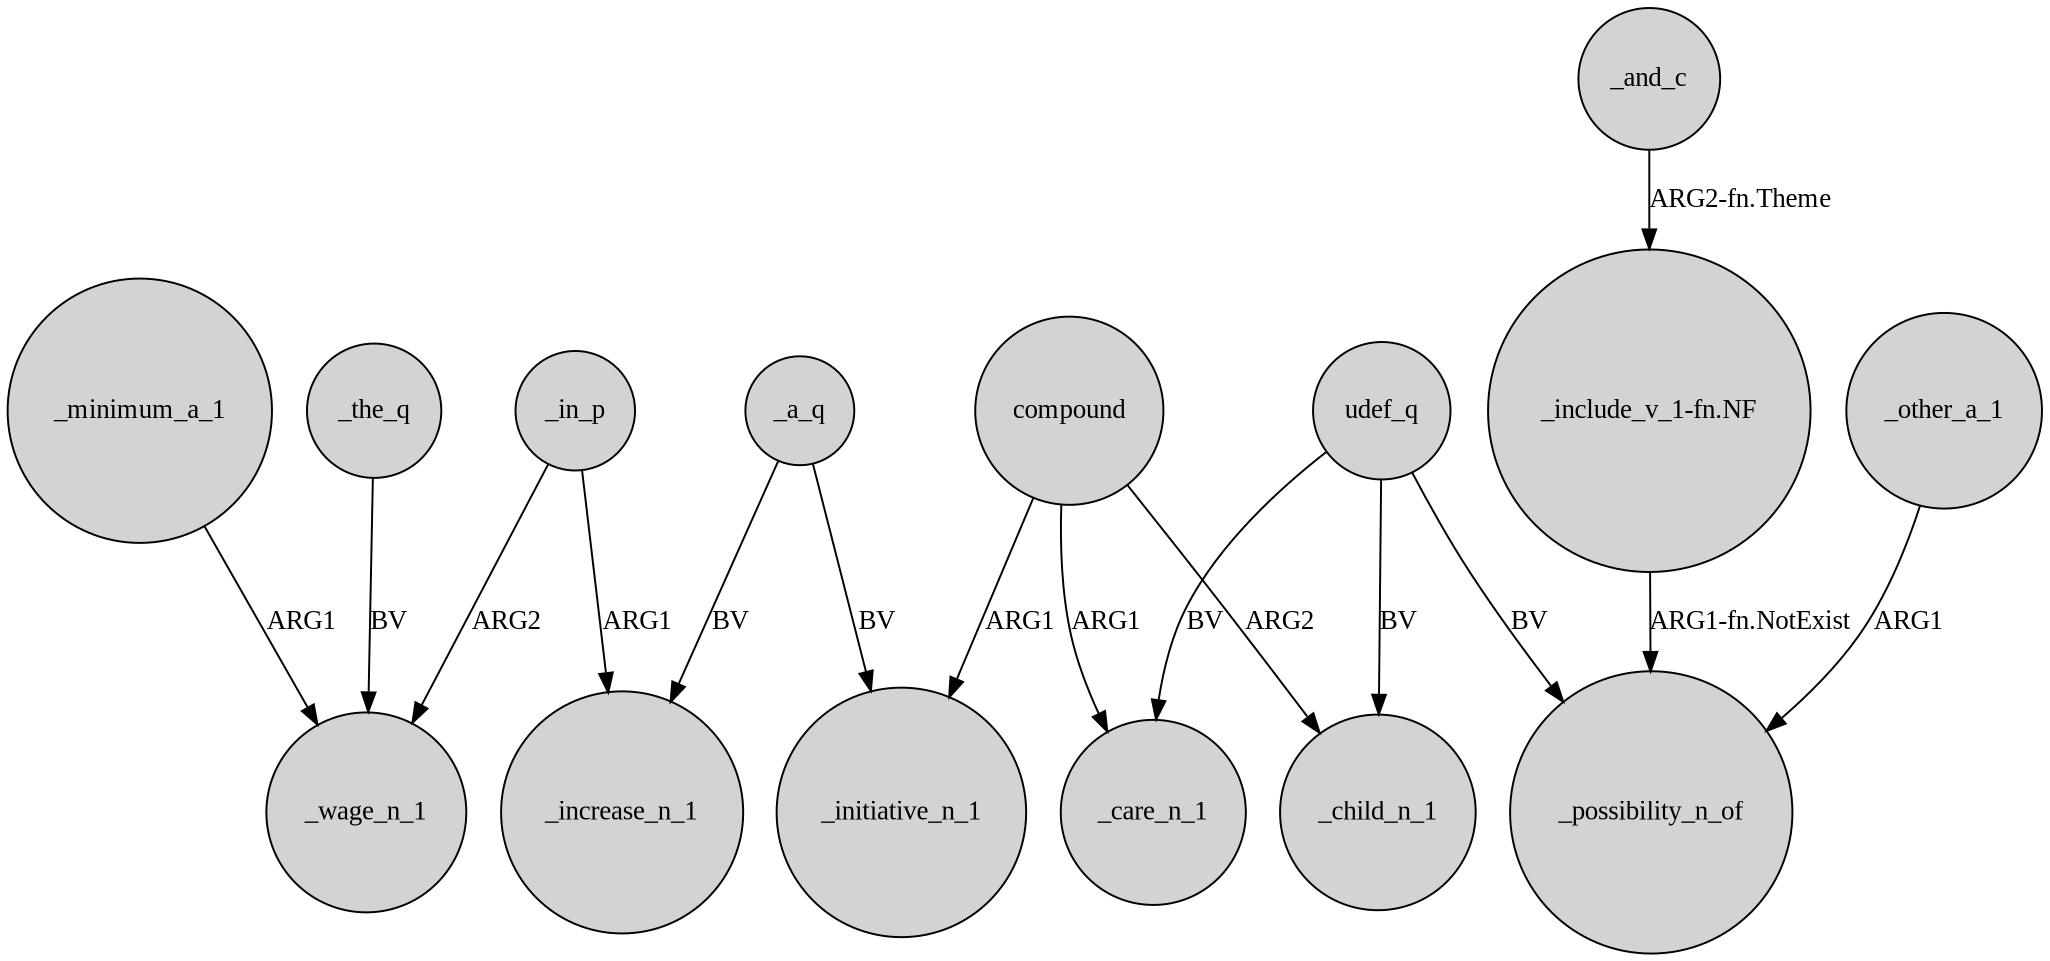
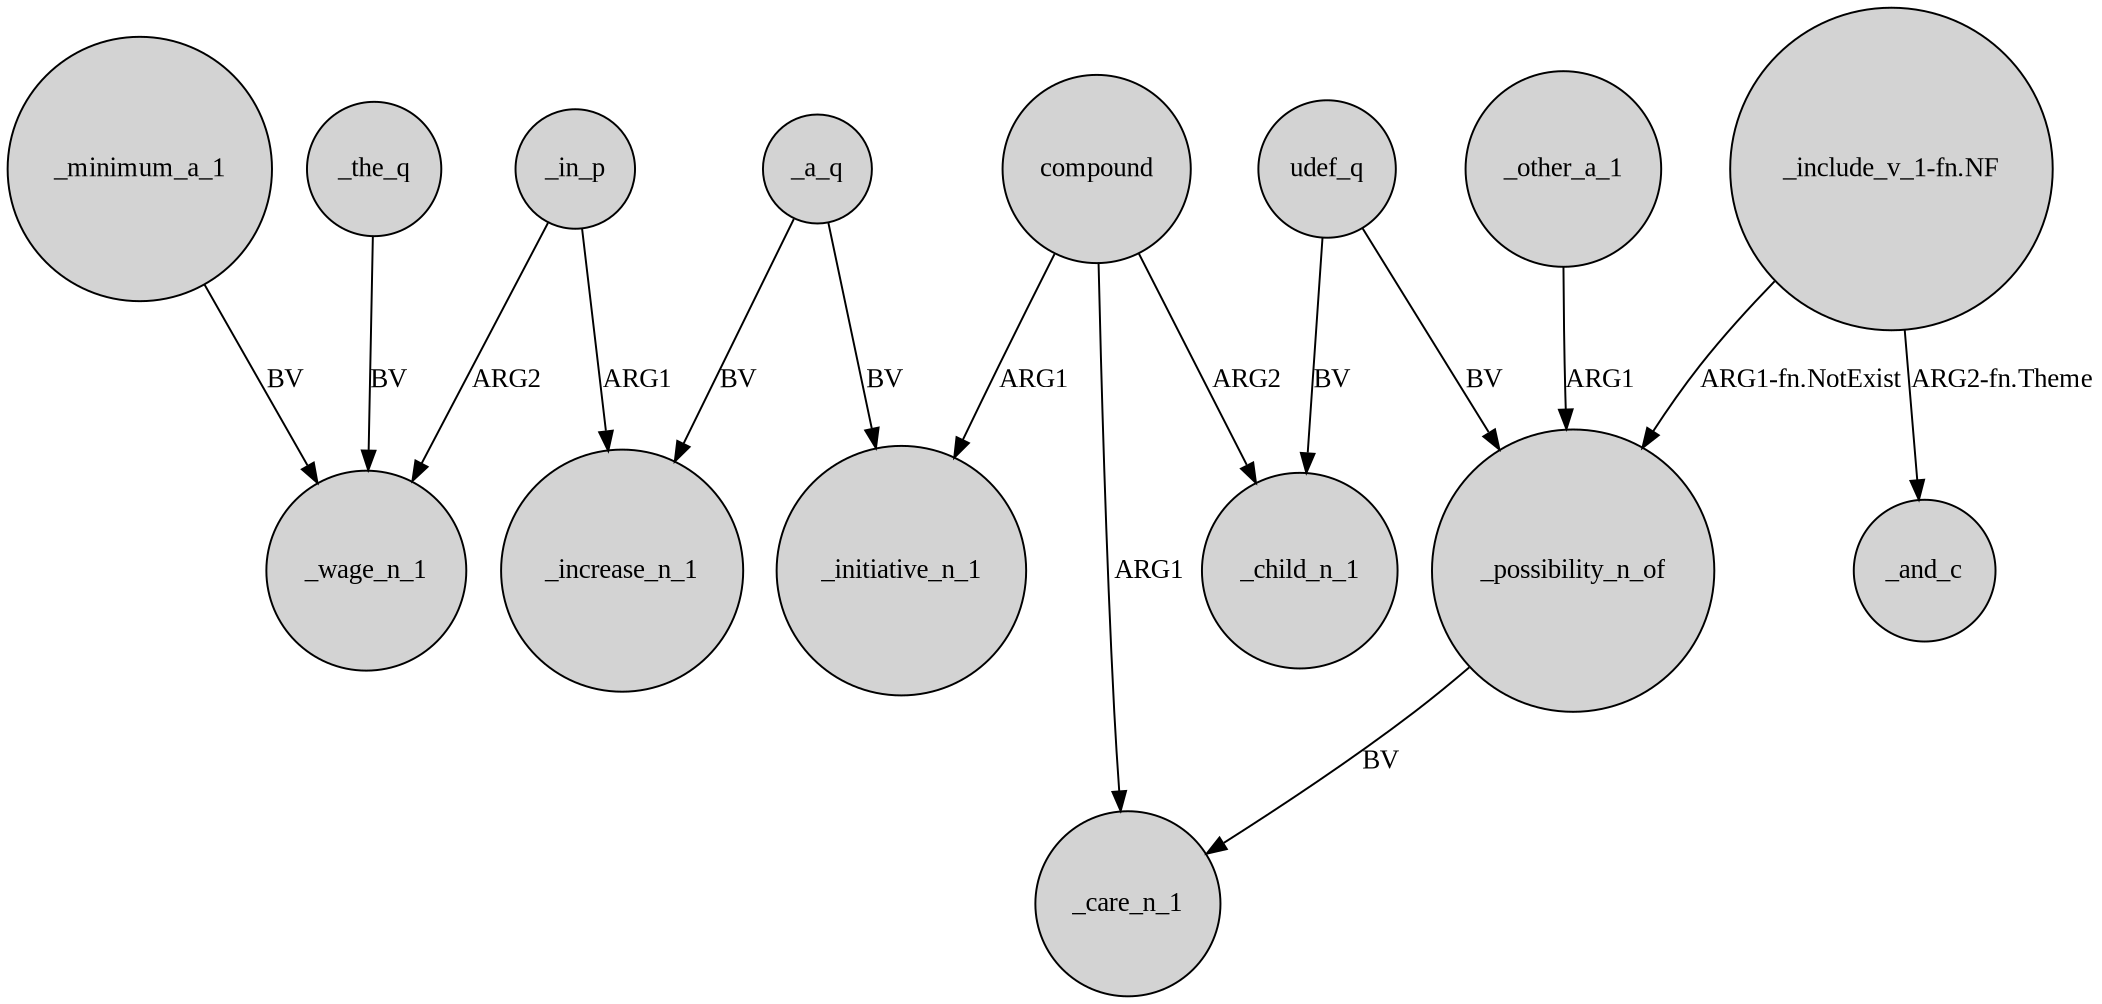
(1649, 190) -> (1911, 405)
(1217, 560) -> (1350, 759)
(302, 622) -> (285, 380)
